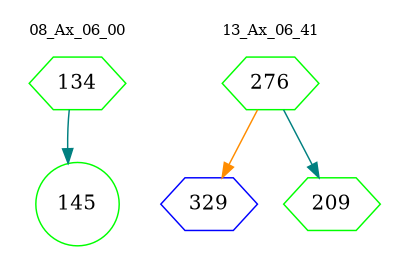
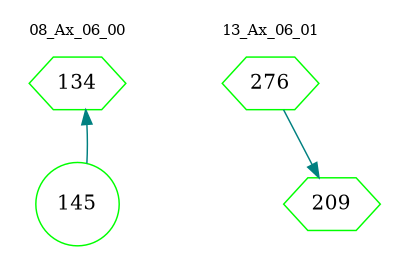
(271, 31) -> (271, 31)
(68, 129) -> (87, 144)
(209, 204) -> none
